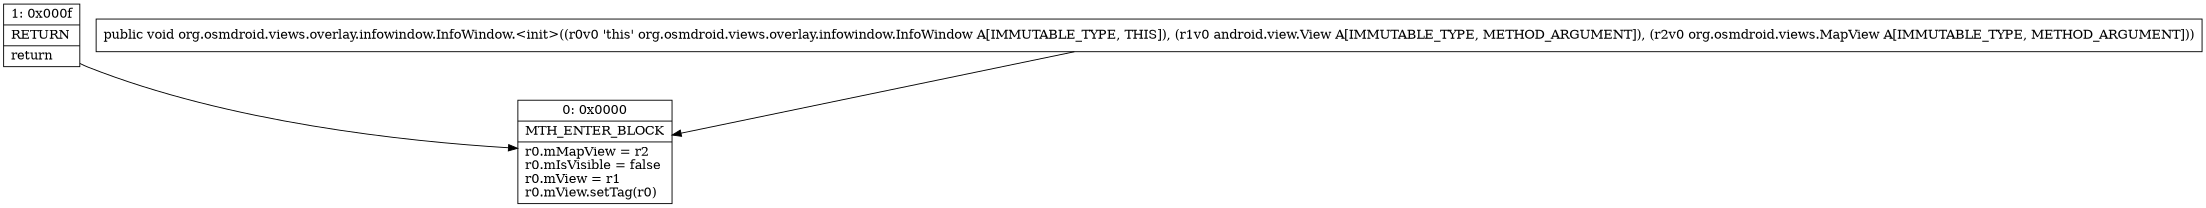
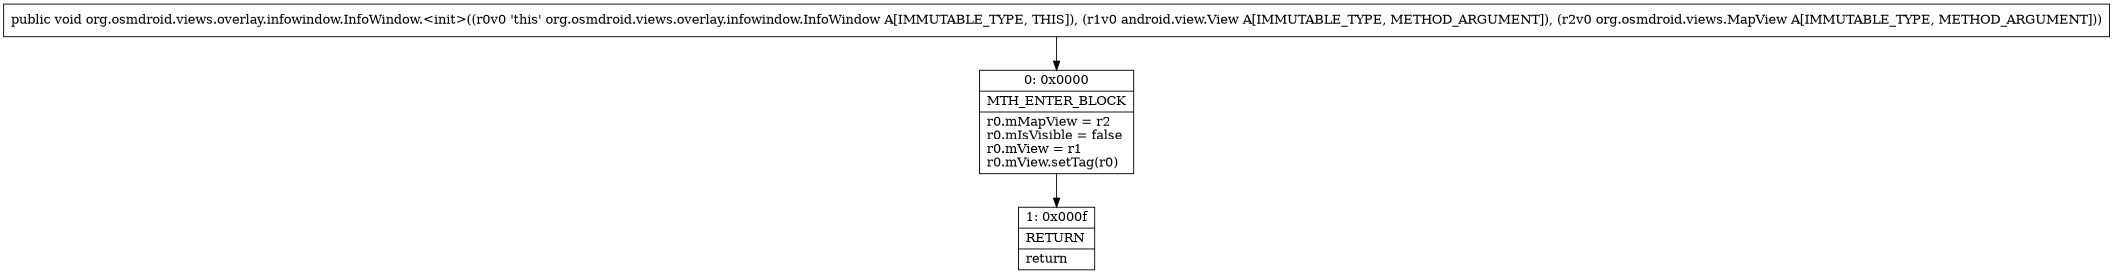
(291, 122) -> (1057, 186)
